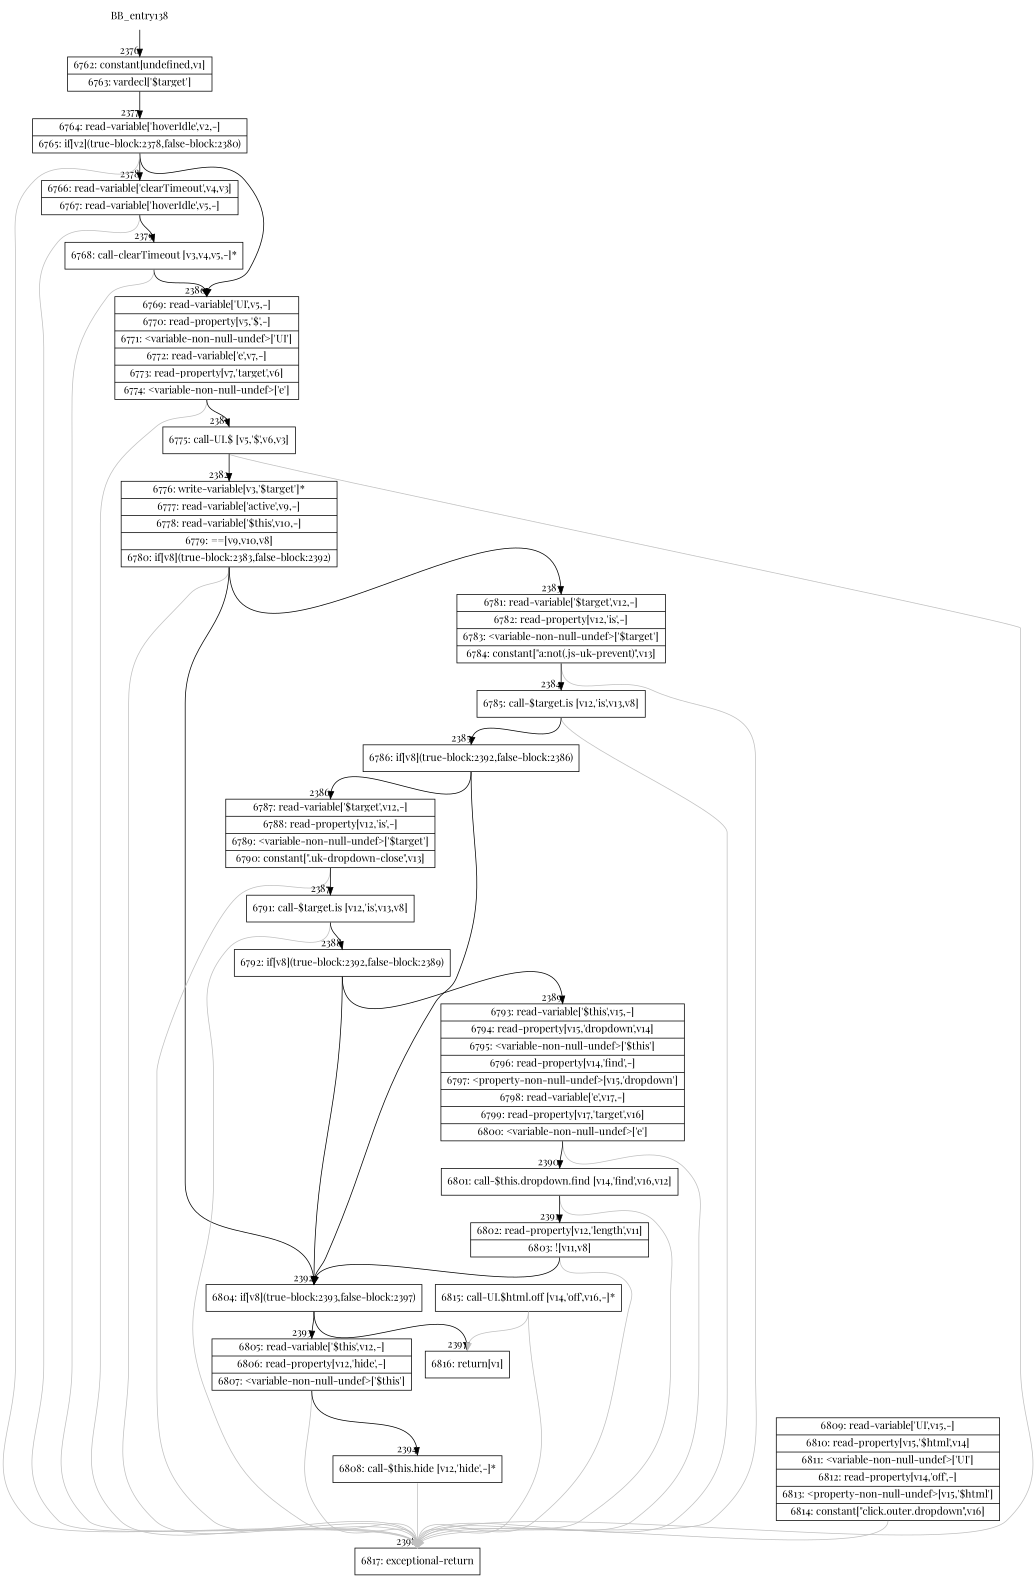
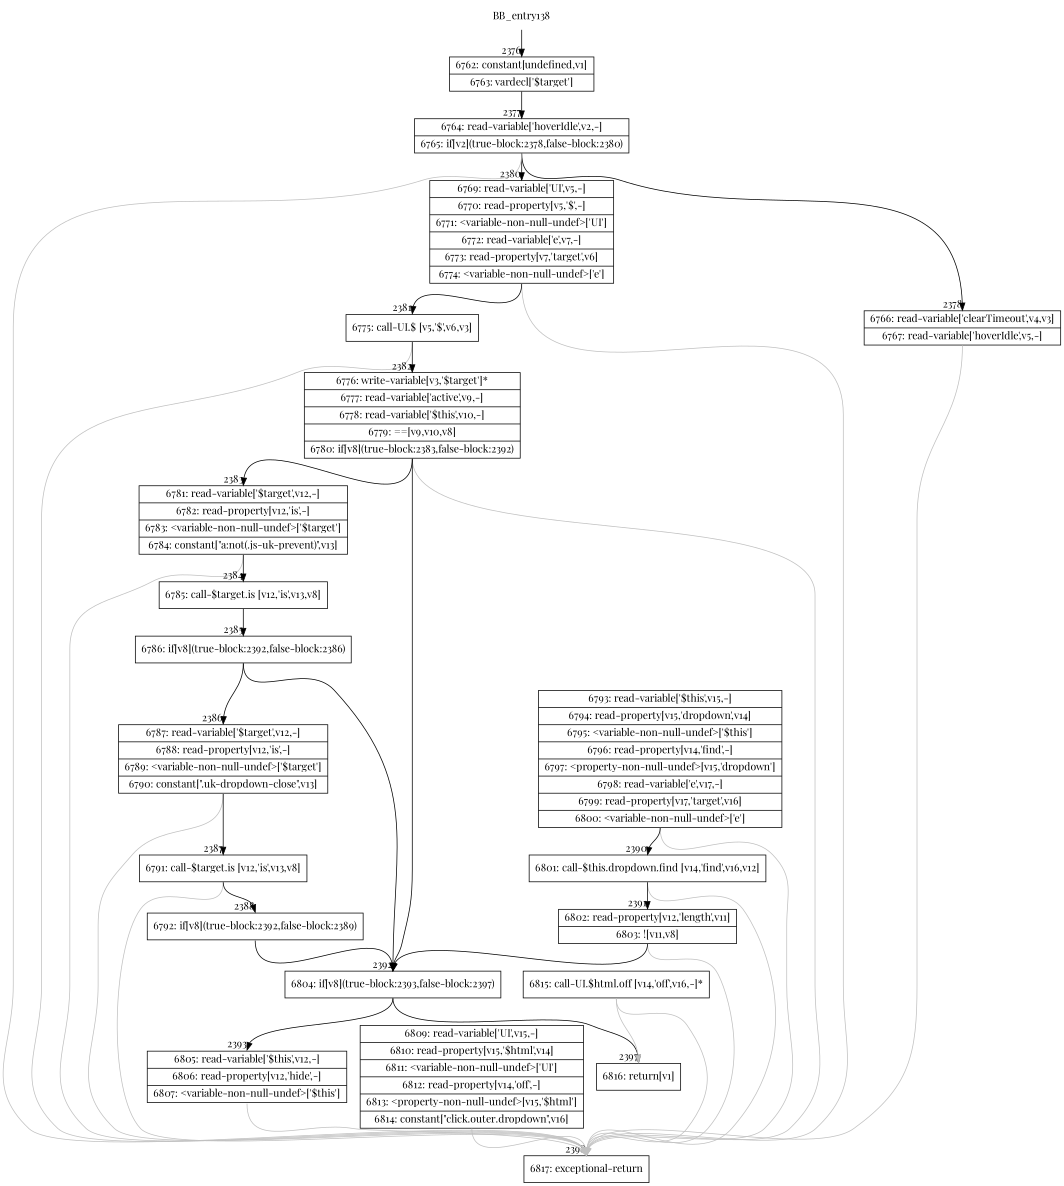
(154, 256) -> none
(455, 989) -> none
(727, 1214) -> none
(417, 1469) -> none
